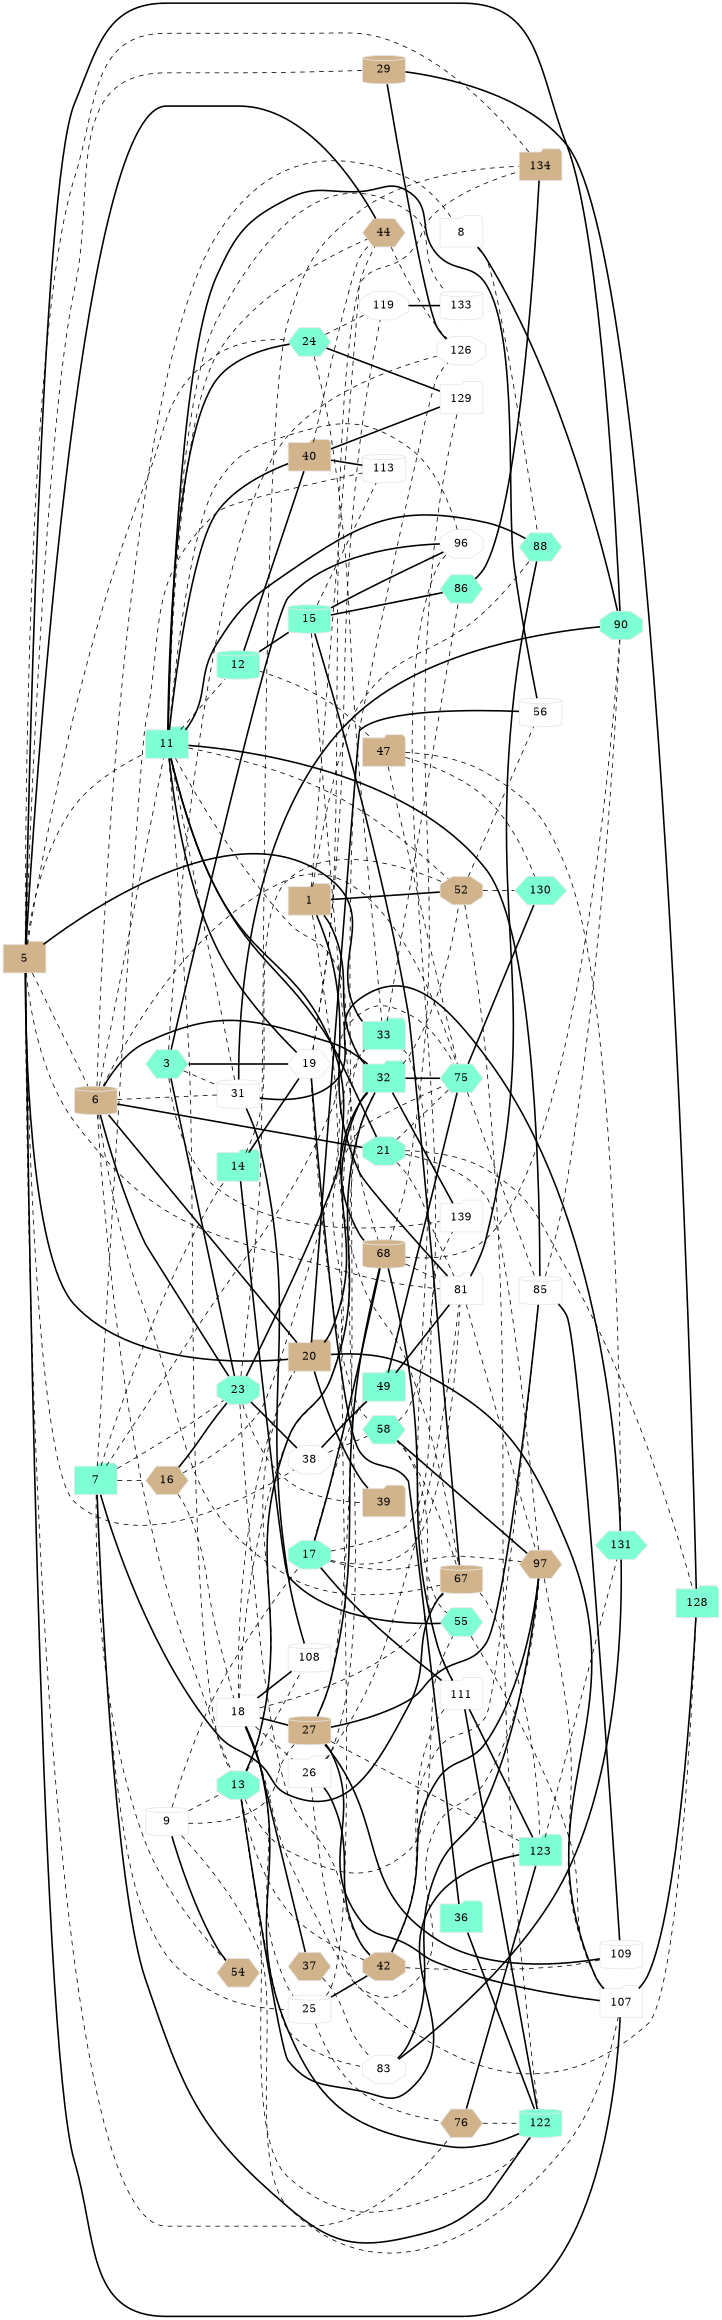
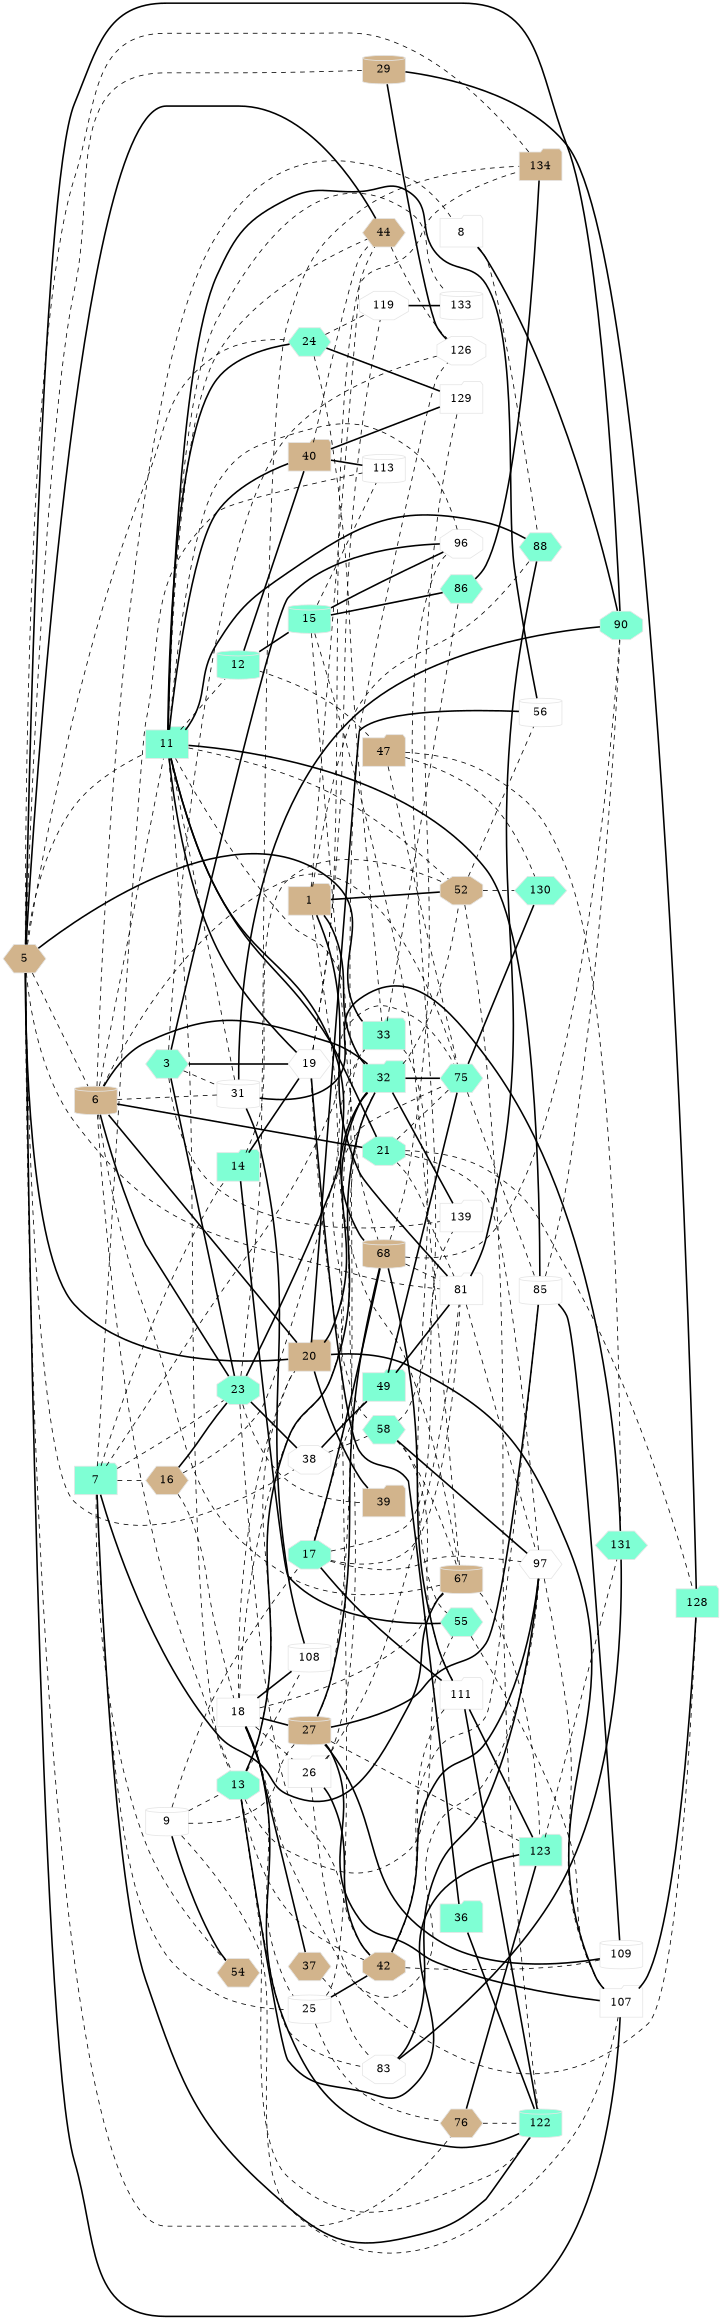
(25, 959) -> (25, 959)
(410, 1024) -> (410, 1024)
(541, 1564) -> (541, 1564)
